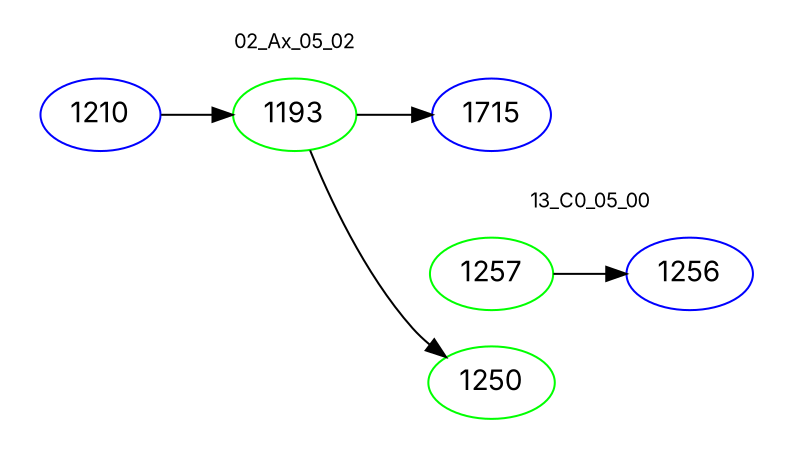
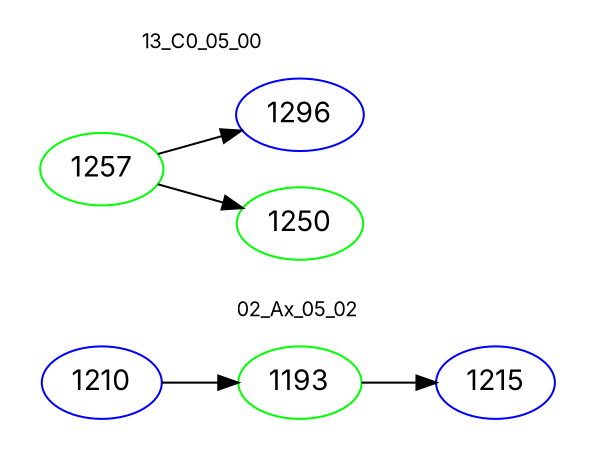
(492, 115) -> (495, 383)
(360, 254) -> (191, 193)
(690, 274) -> (300, 115)
